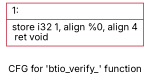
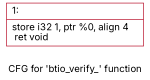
(75, 27) -> (71, 27)
